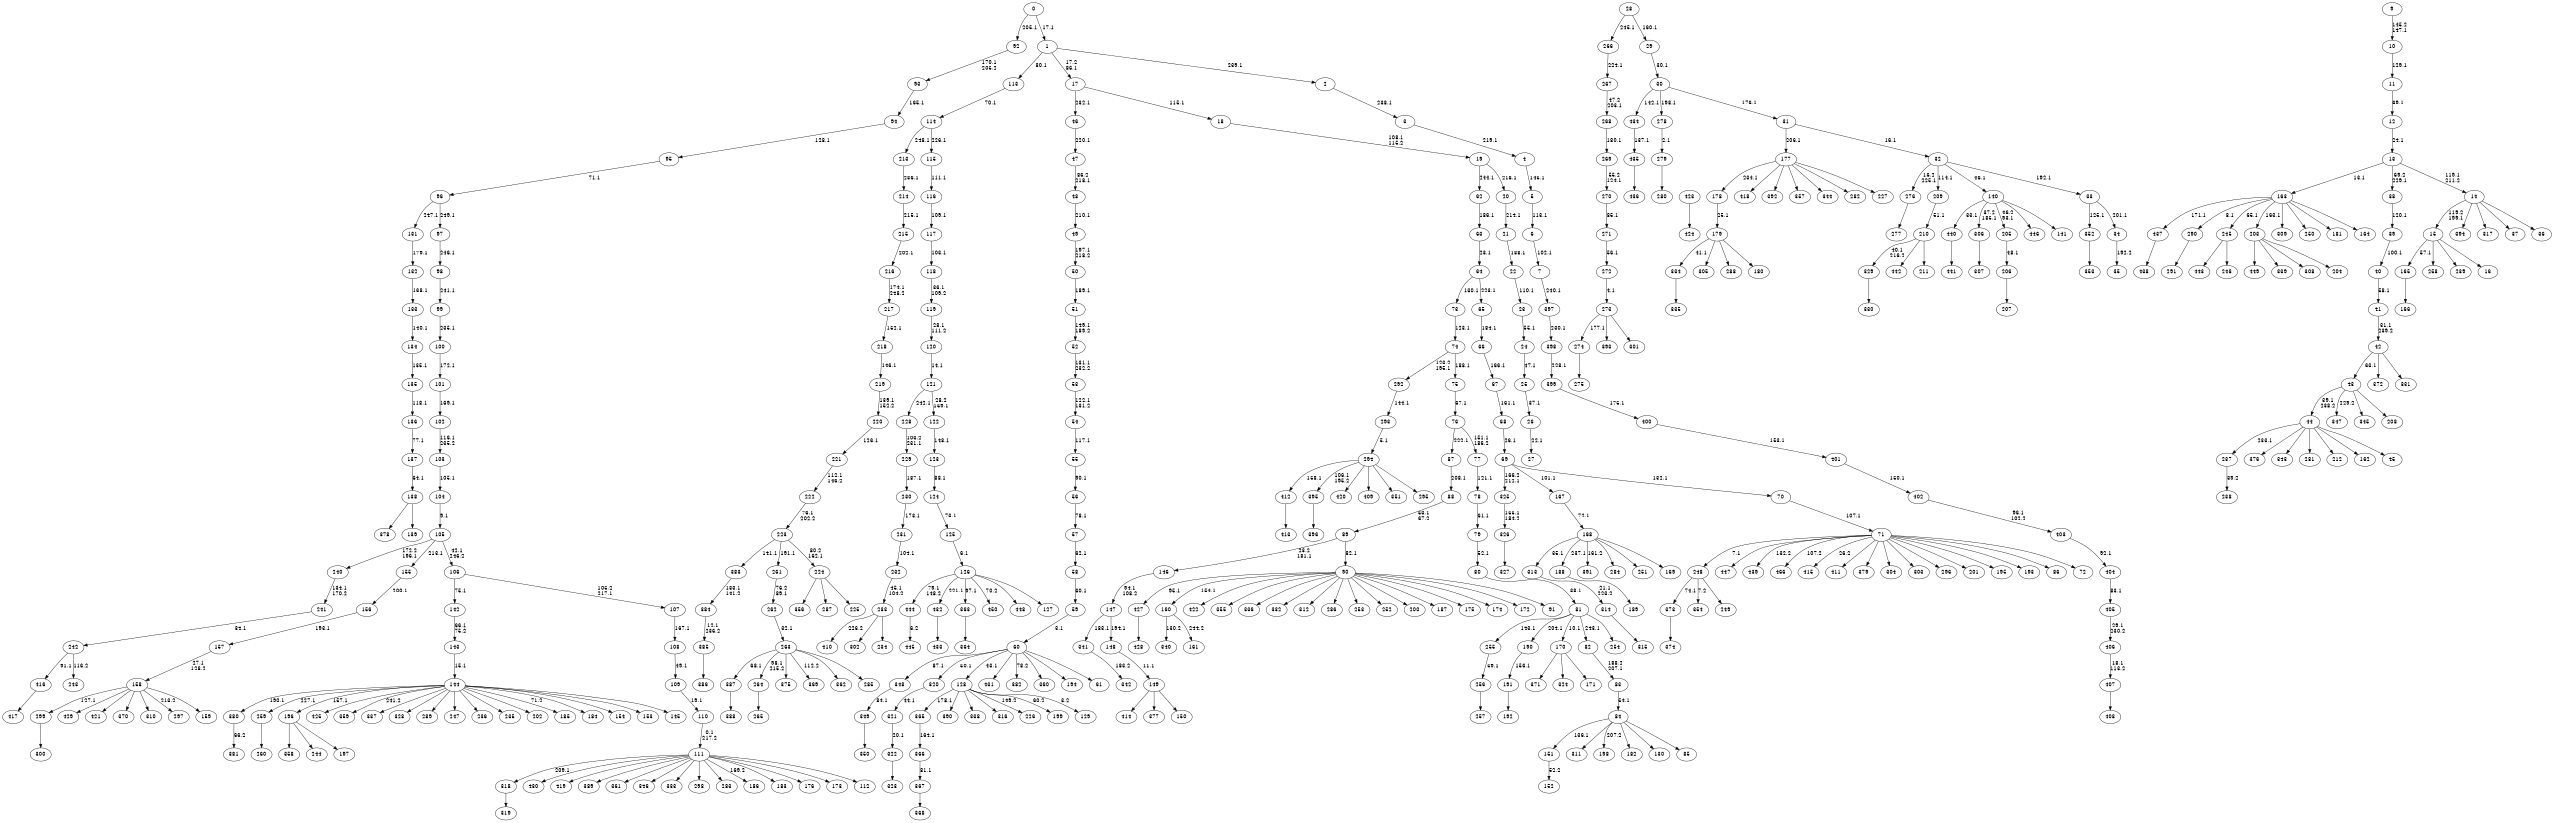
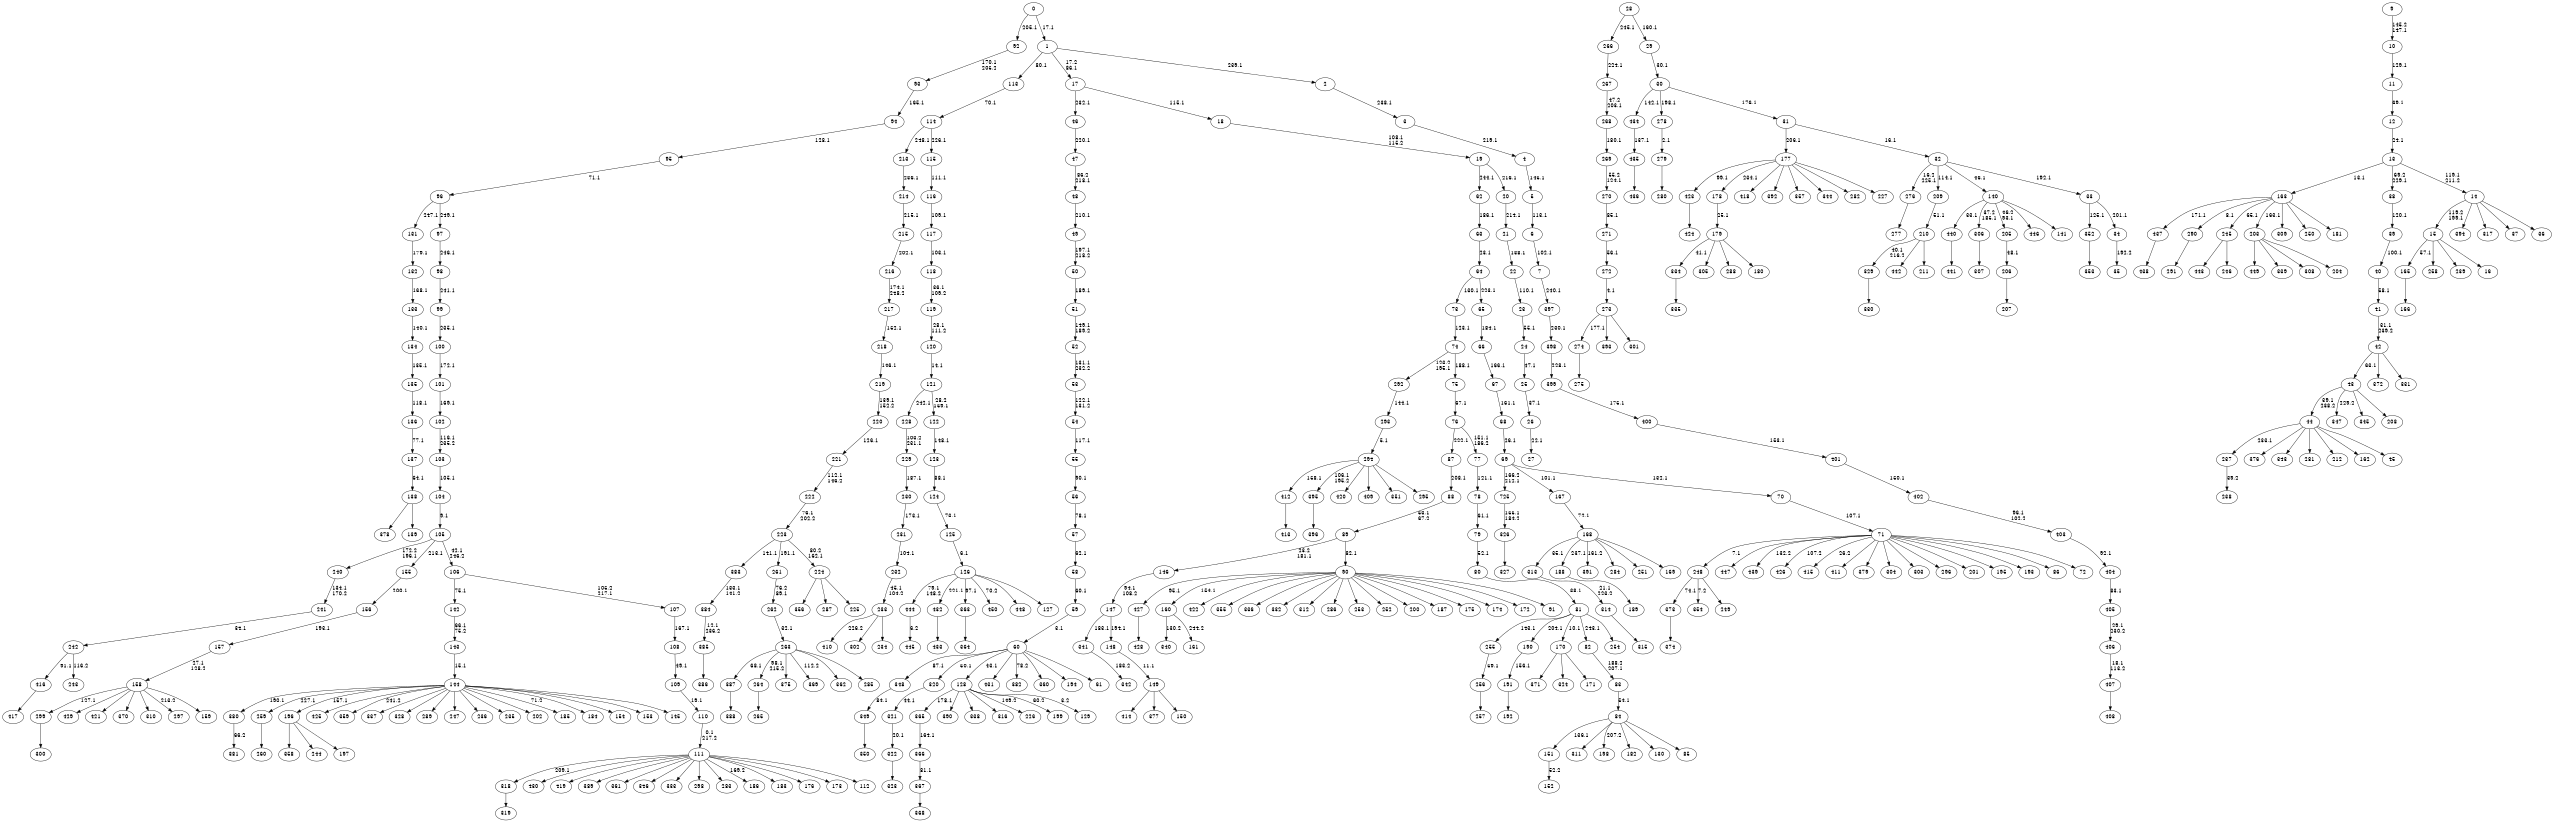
none -> (1733, 166)
(2365, 234) -> none
(1505, 497) -> (1505, 497)
(1781, 572) -> (1781, 572)
